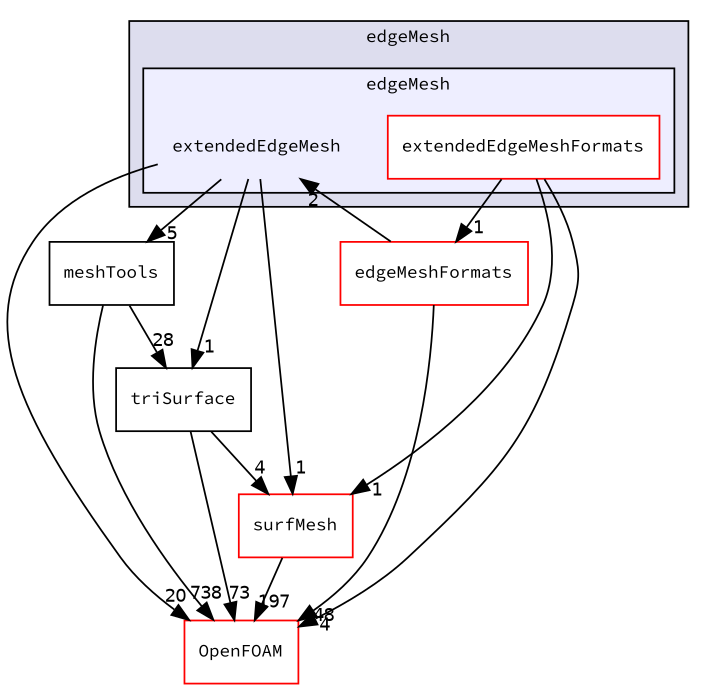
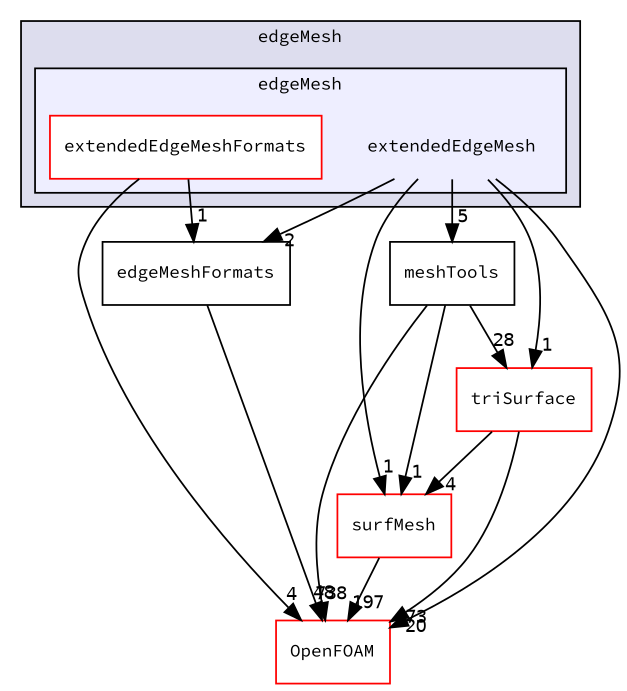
(357, 218) -> (315, 218)
(434, 273) -> (196, 273)
(510, 359) -> (425, 391)
(184, 400) -> (524, 400)
